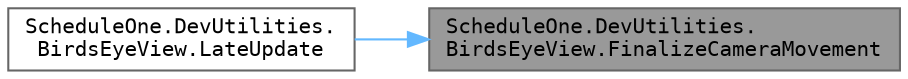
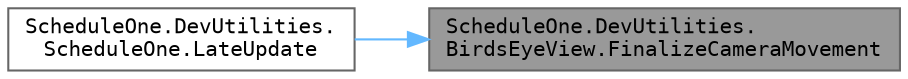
(181, 39) -> (181, 39)
